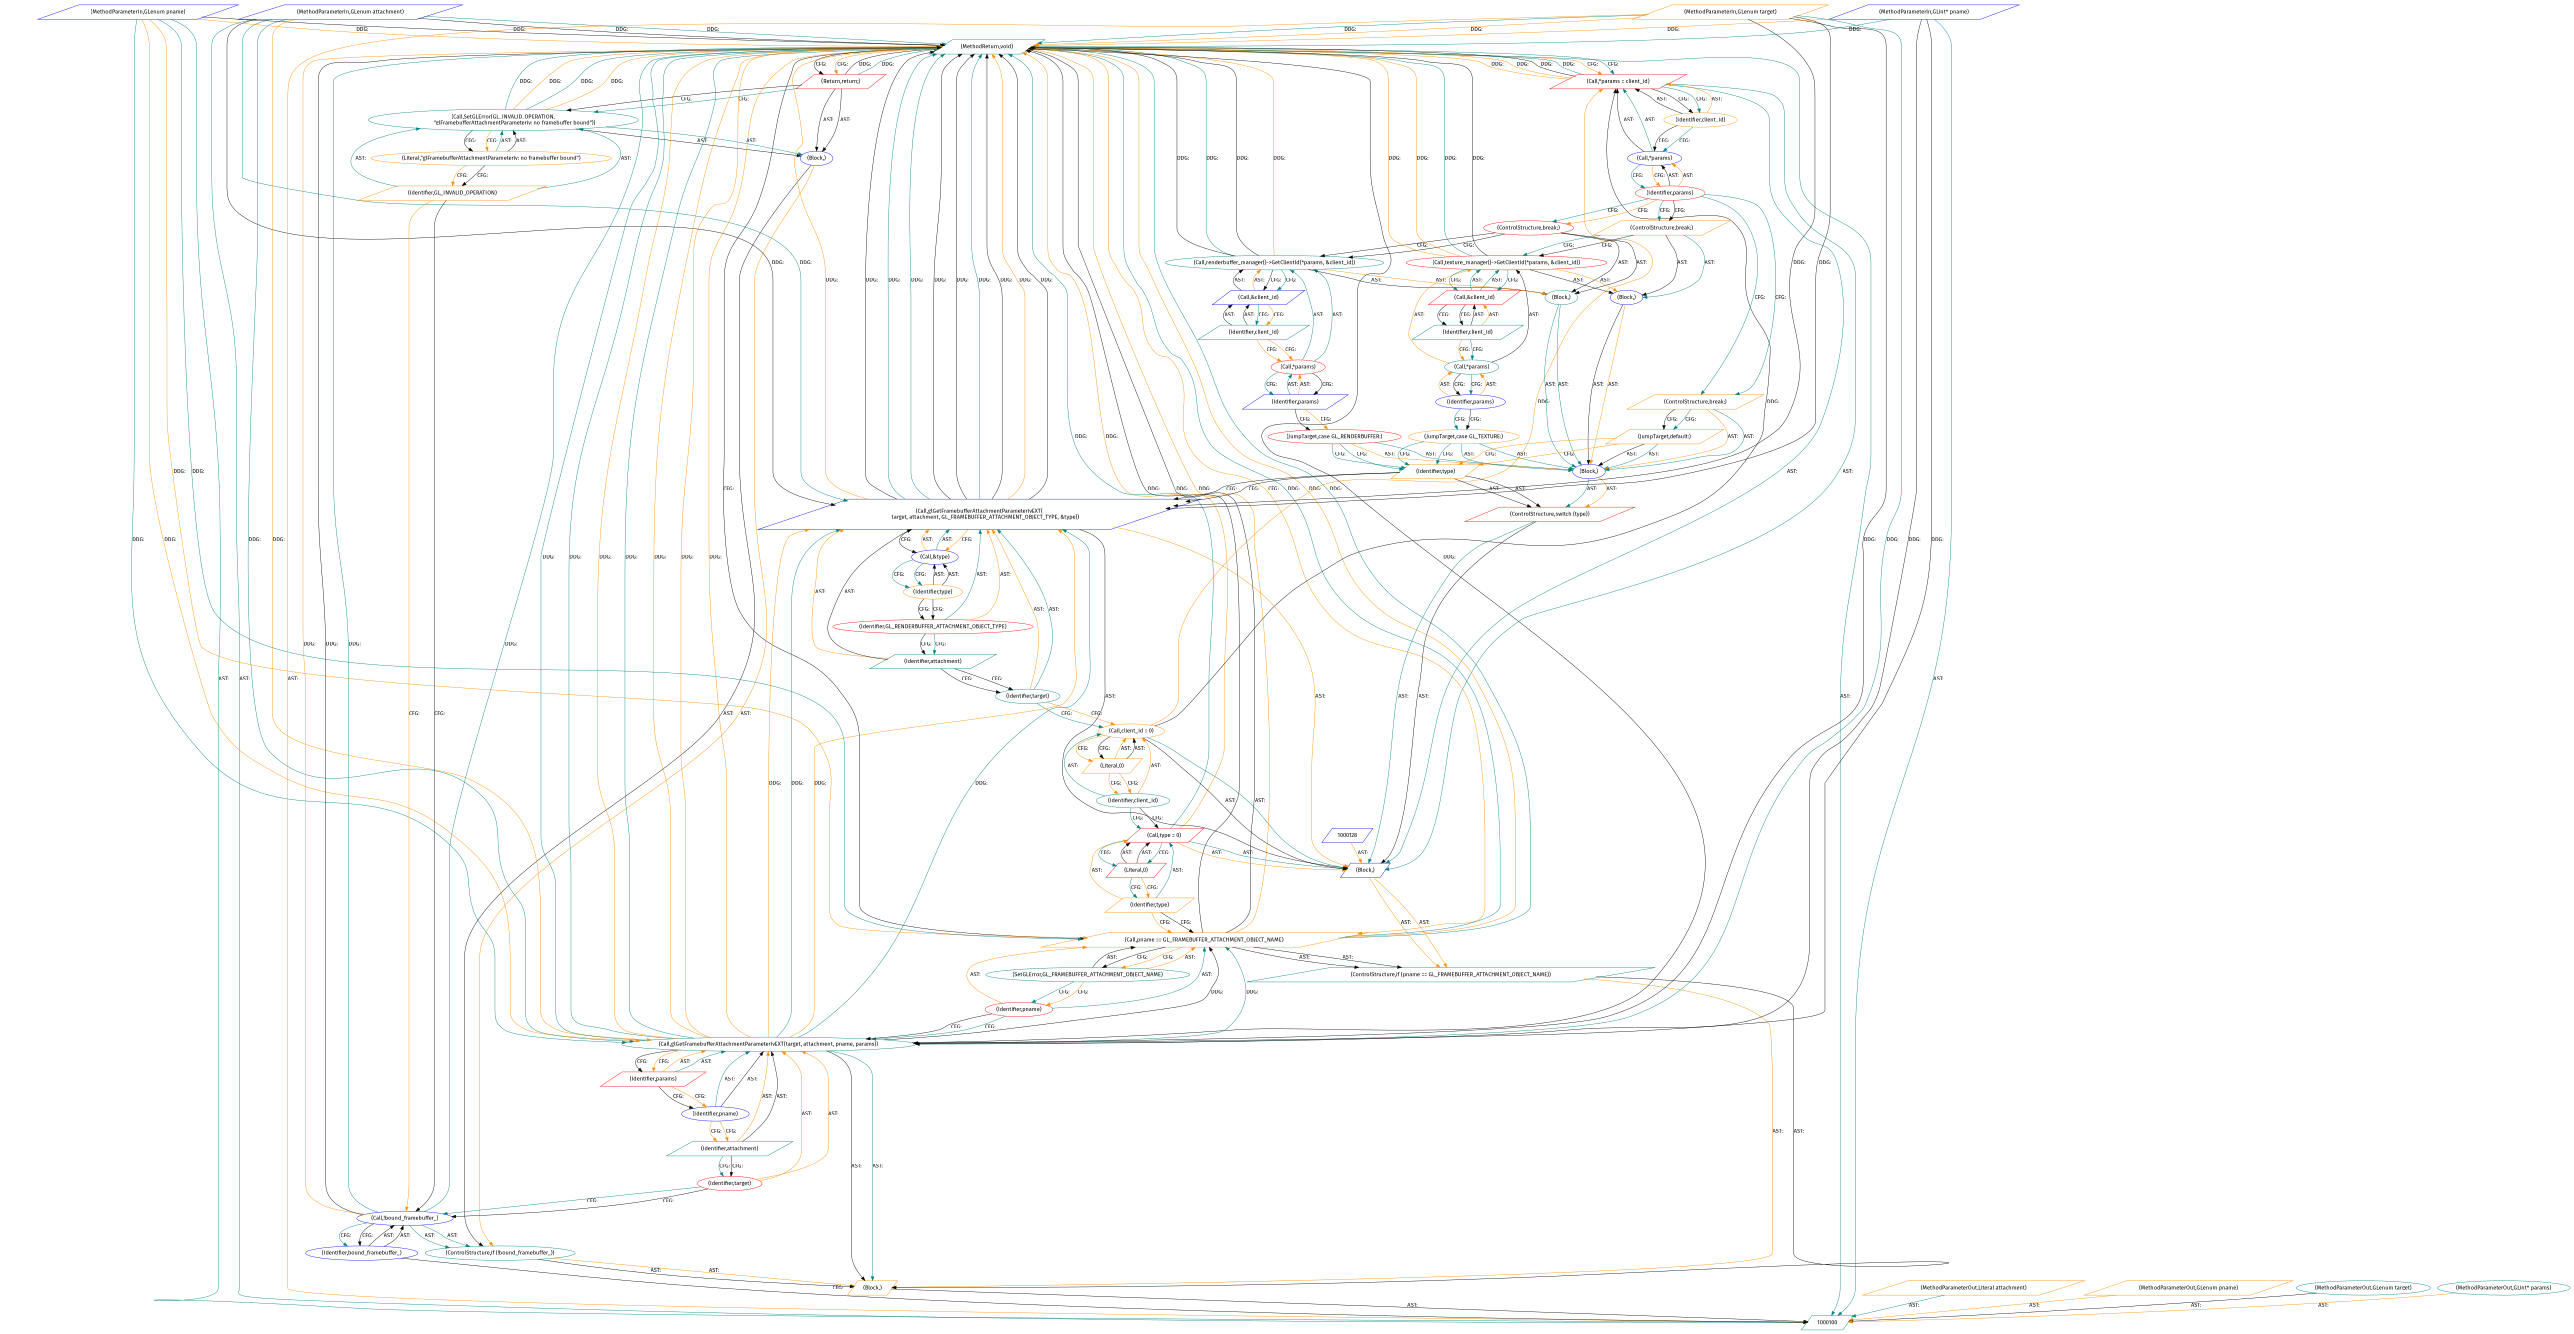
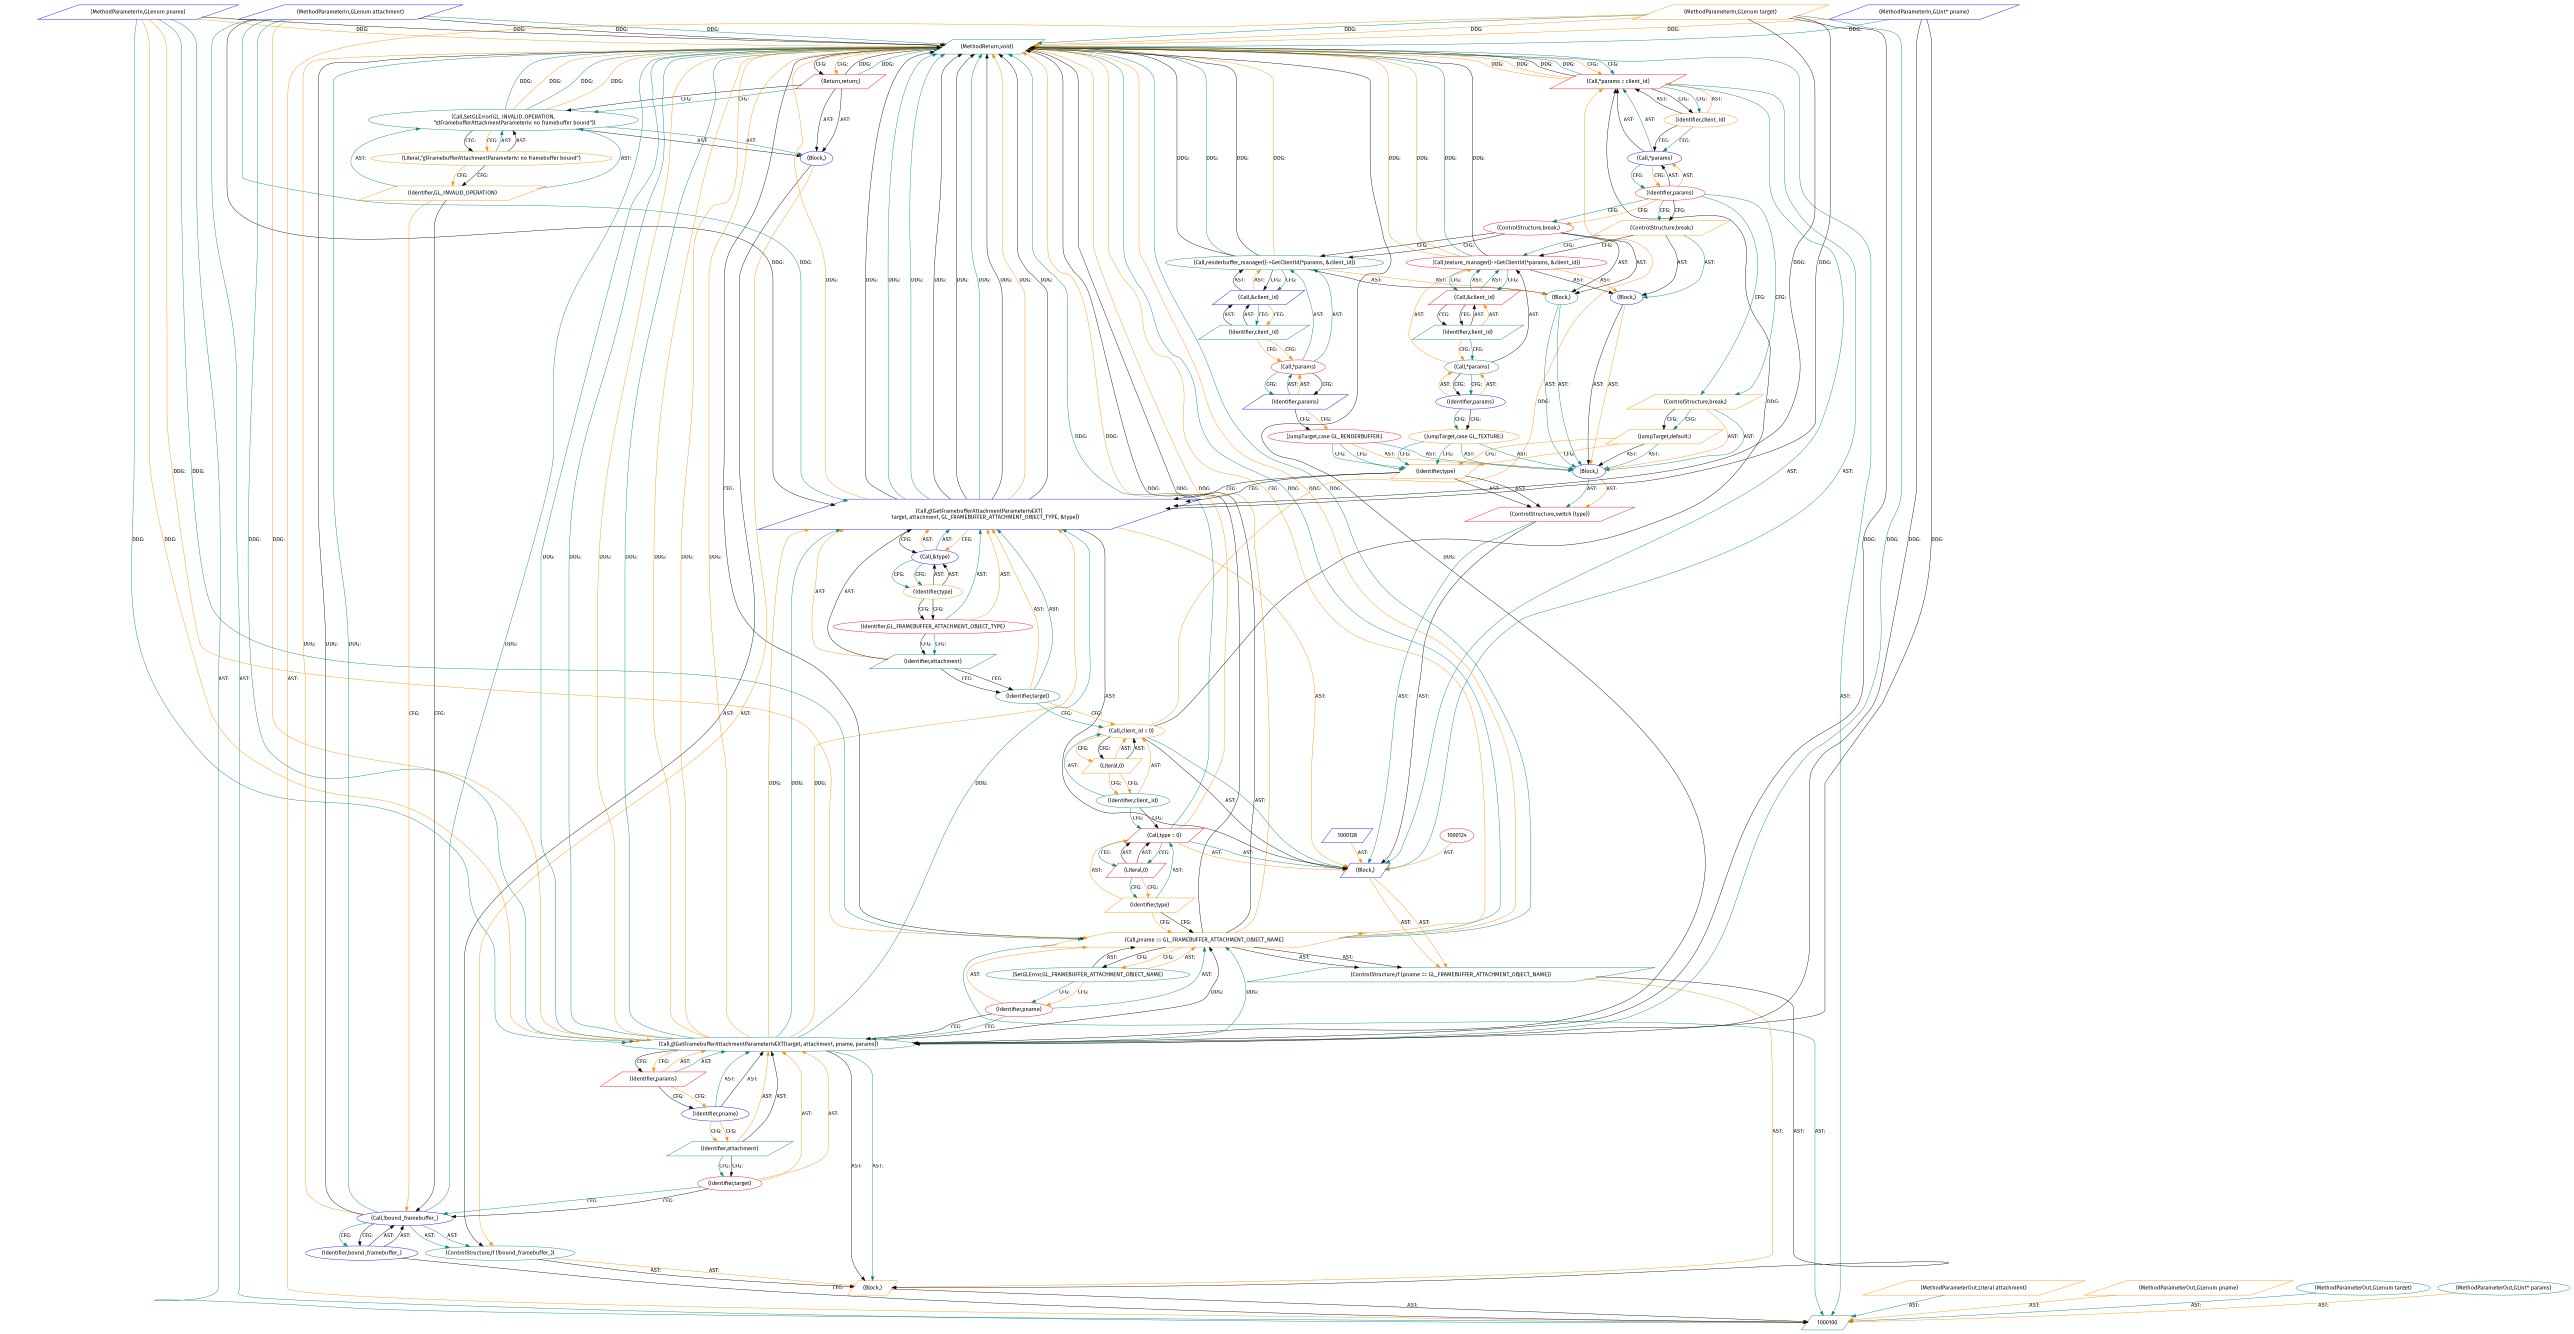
(933, 627) -> (933, 627)
(1935, 670) -> (1458, 1022)
none -> (1457, 836)
(2085, 1309) -> (2085, 1309)
